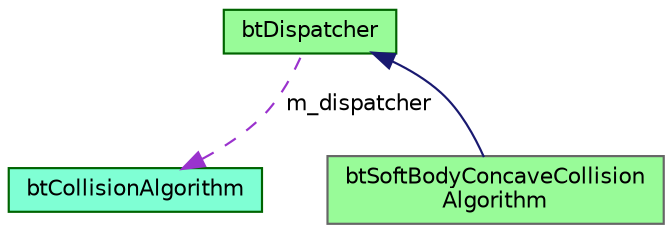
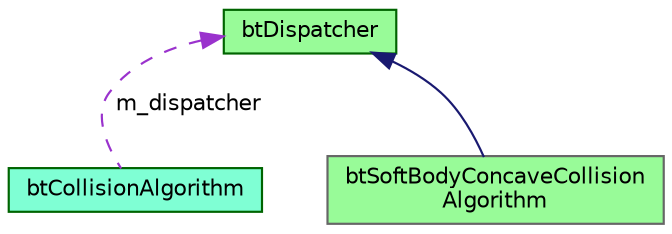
(263, 116) -> (118, 82)
